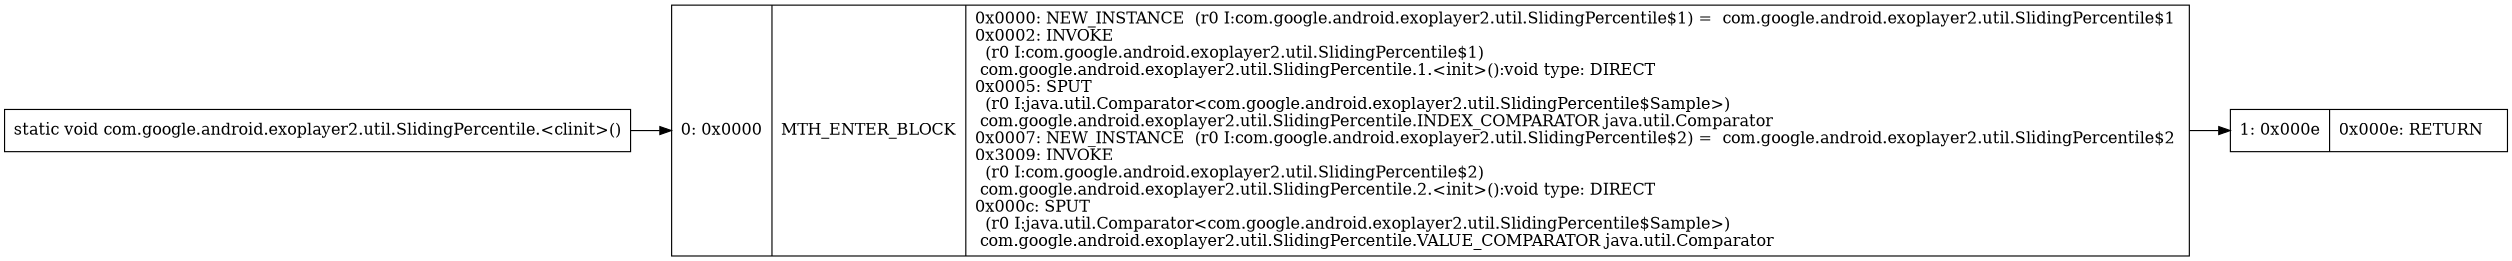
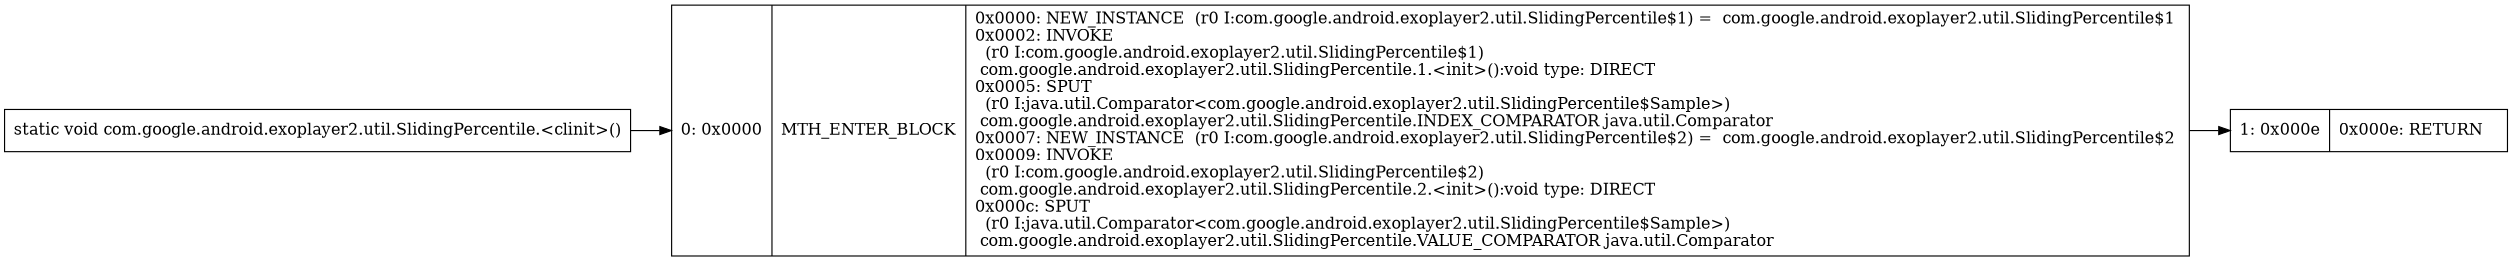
(1050, 156) -> (1050, 156)
